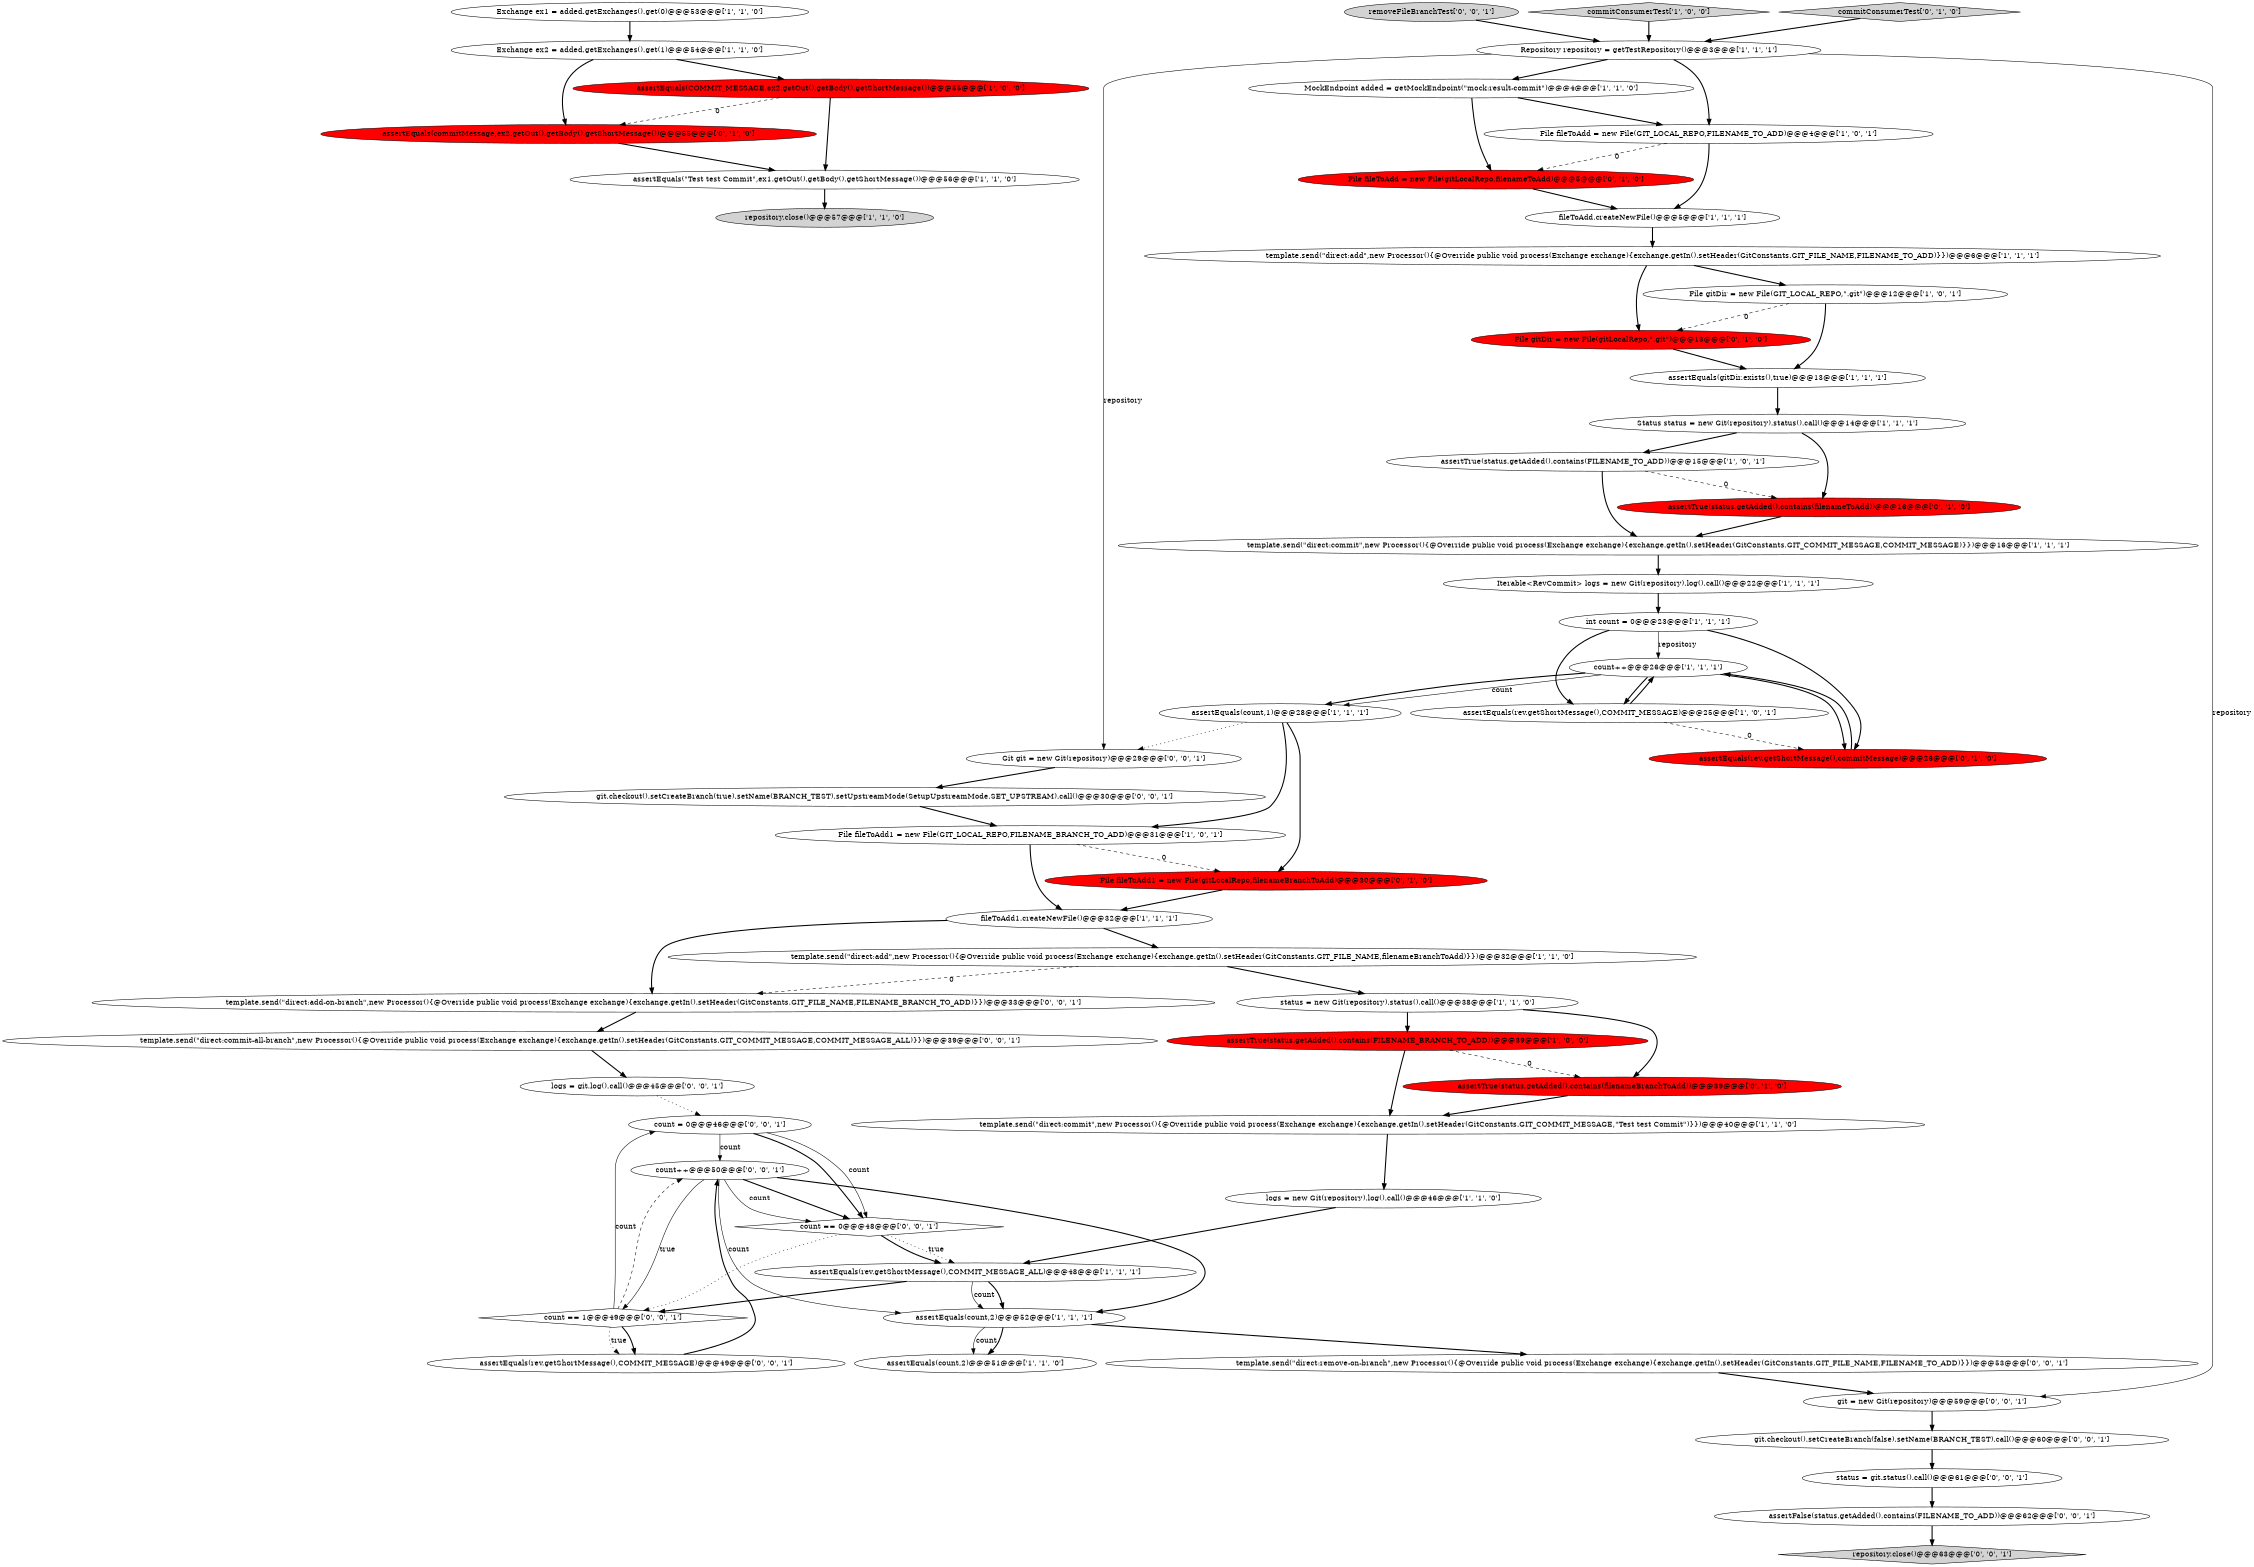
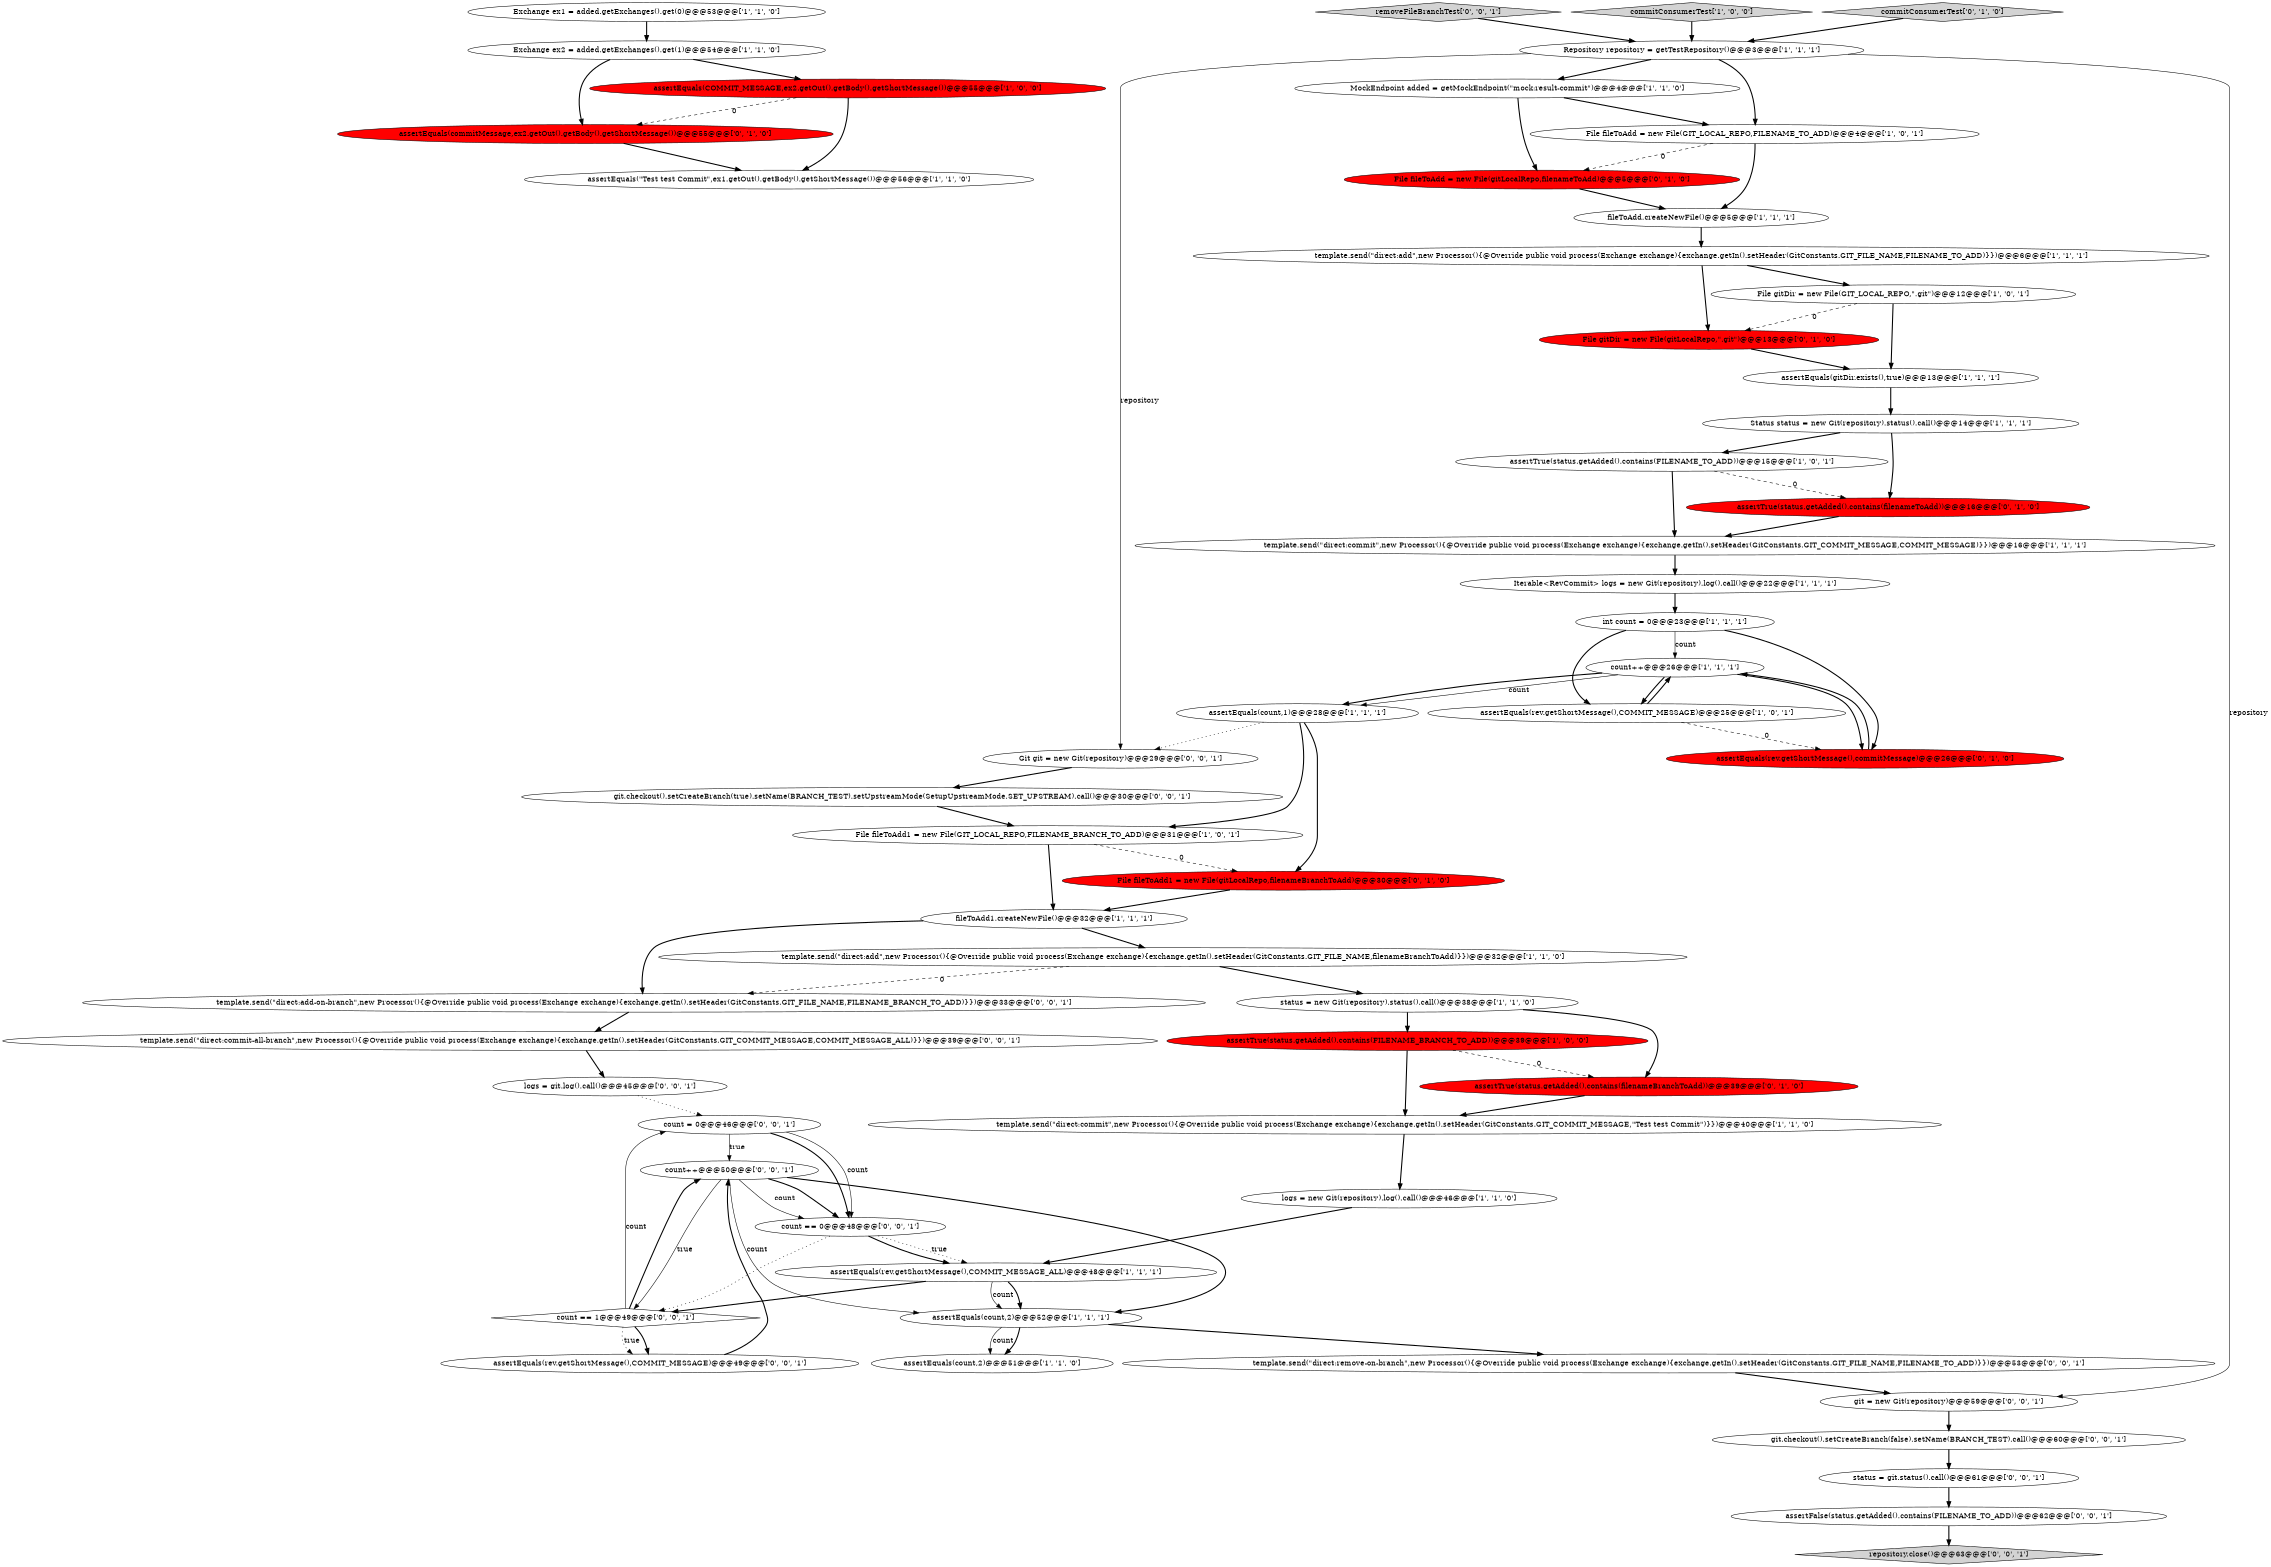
(1432, 12) -> (1438, 12)
(825, 218) -> none
(1678, 645) -> (1686, 645)
(730, 1147) -> (738, 1147)
(869, 1227) -> (850, 1227)
(638, 1239) -> (658, 1242)
